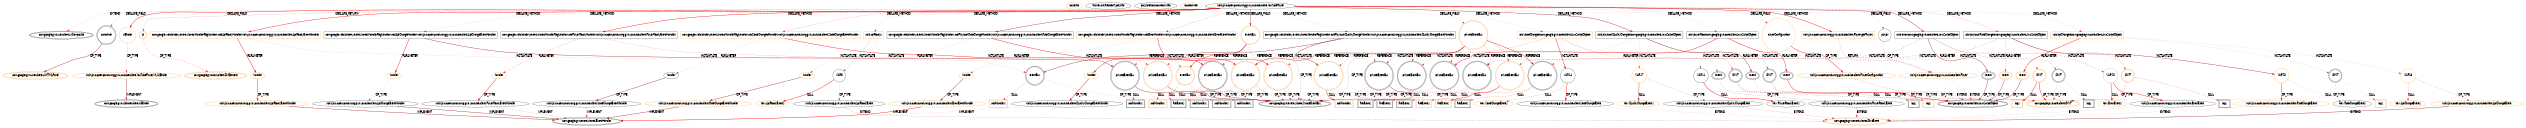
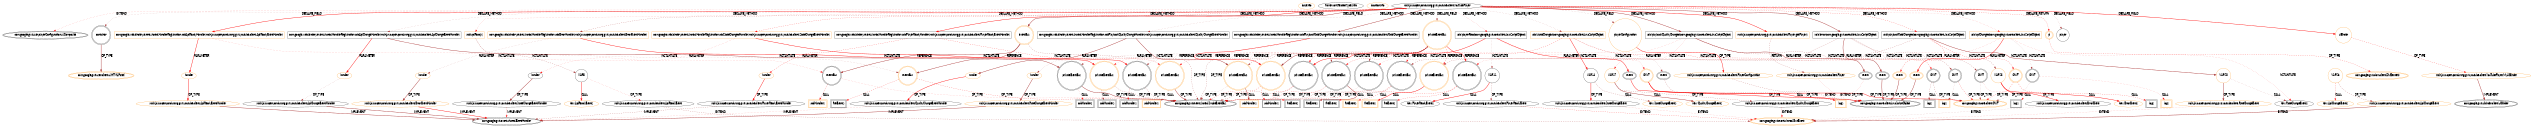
(1156, 6) -> none
(61, 35) -> (45, 35)
(2262, 50) -> (2111, 55)
(1886, 56) -> none
